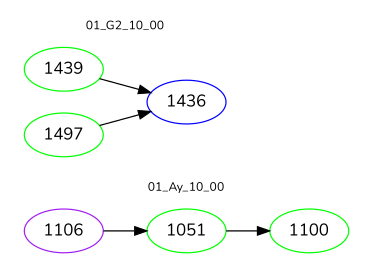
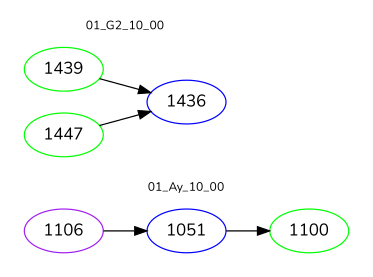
(64, 135) -> (64, 135)
(187, 231) -> (187, 231)
